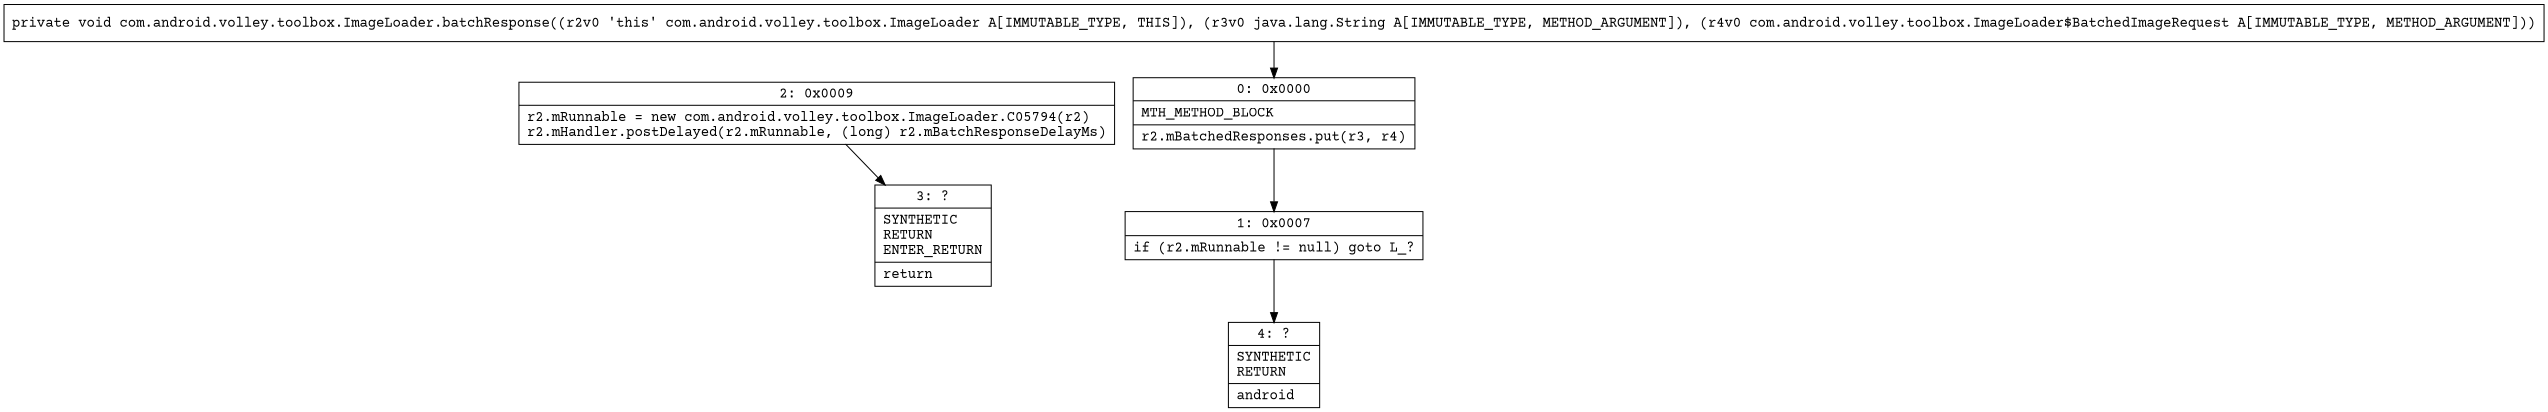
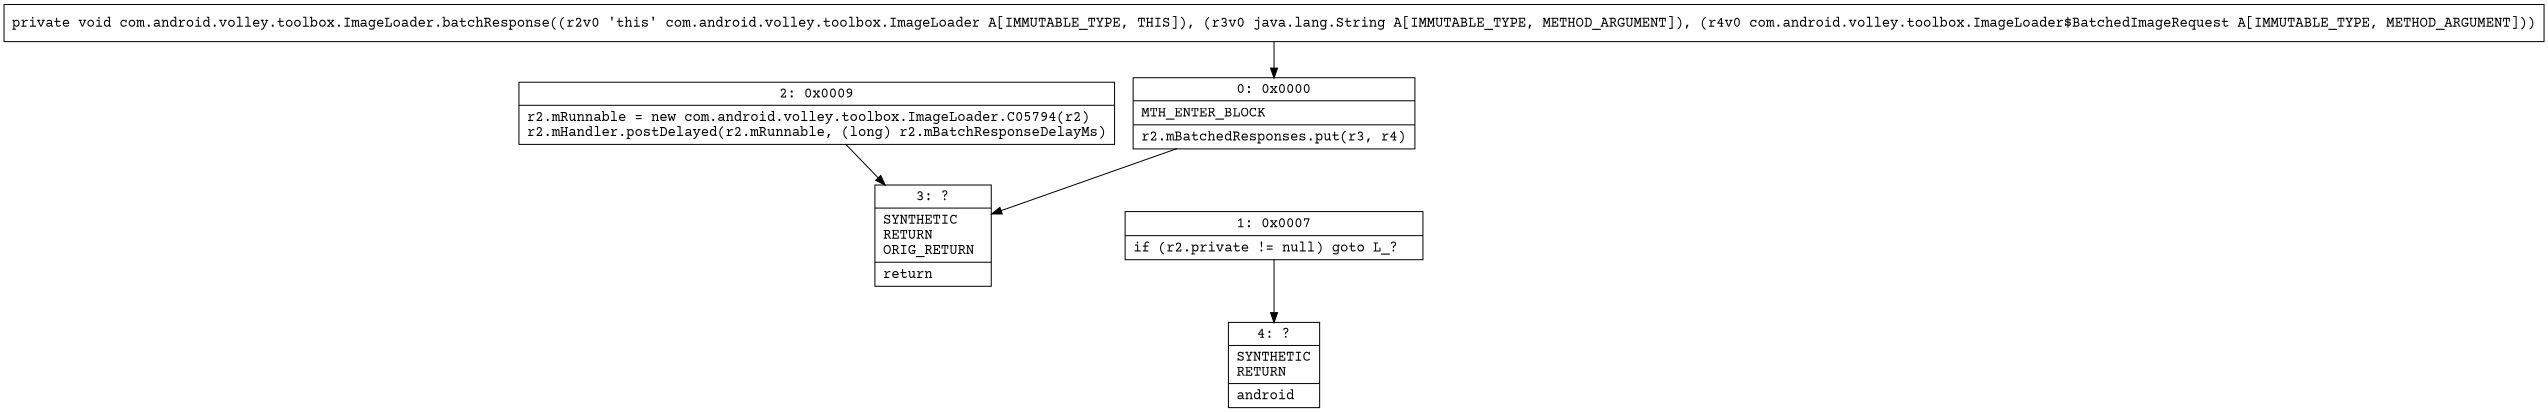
(1208, 112) -> (1203, 112)
(1274, 175) -> (1089, 180)
(1274, 247) -> (1266, 247)
(933, 250) -> (929, 250)
